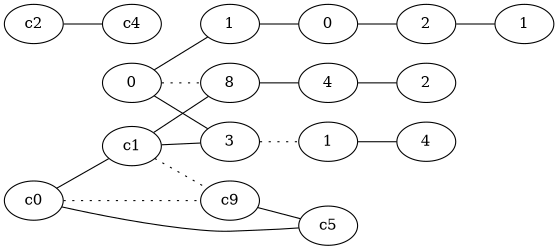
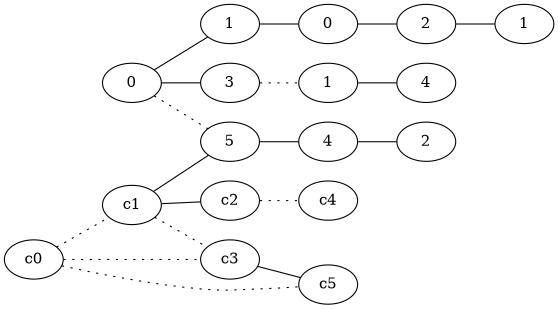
(83, 24) -> (279, 201)
(230, 83) -> (230, 142)
(181, 144) -> (181, 203)
(83, 173) -> (83, 232)
(230, 201) -> (230, 259)
(180, 228) -> (180, 287)
